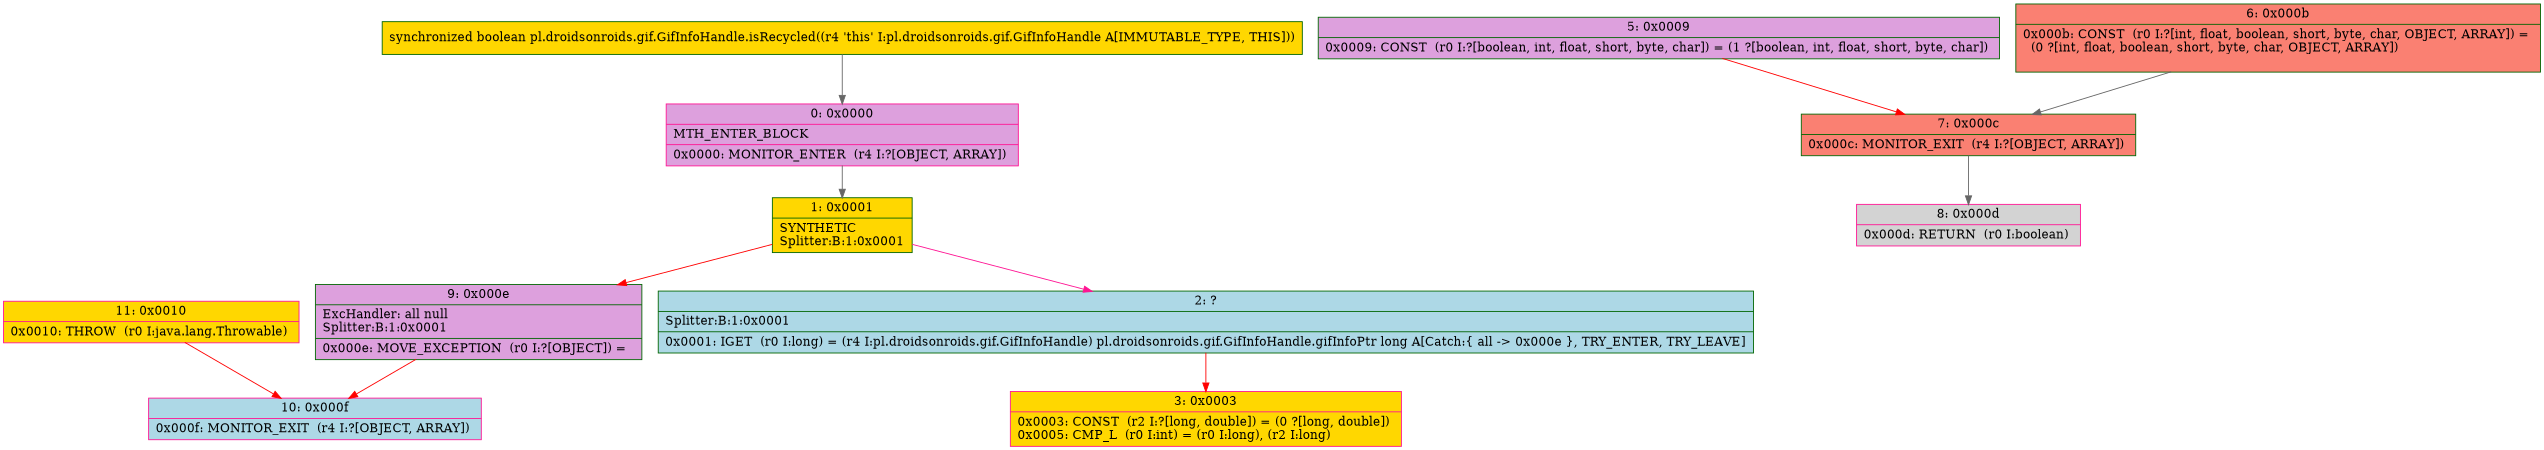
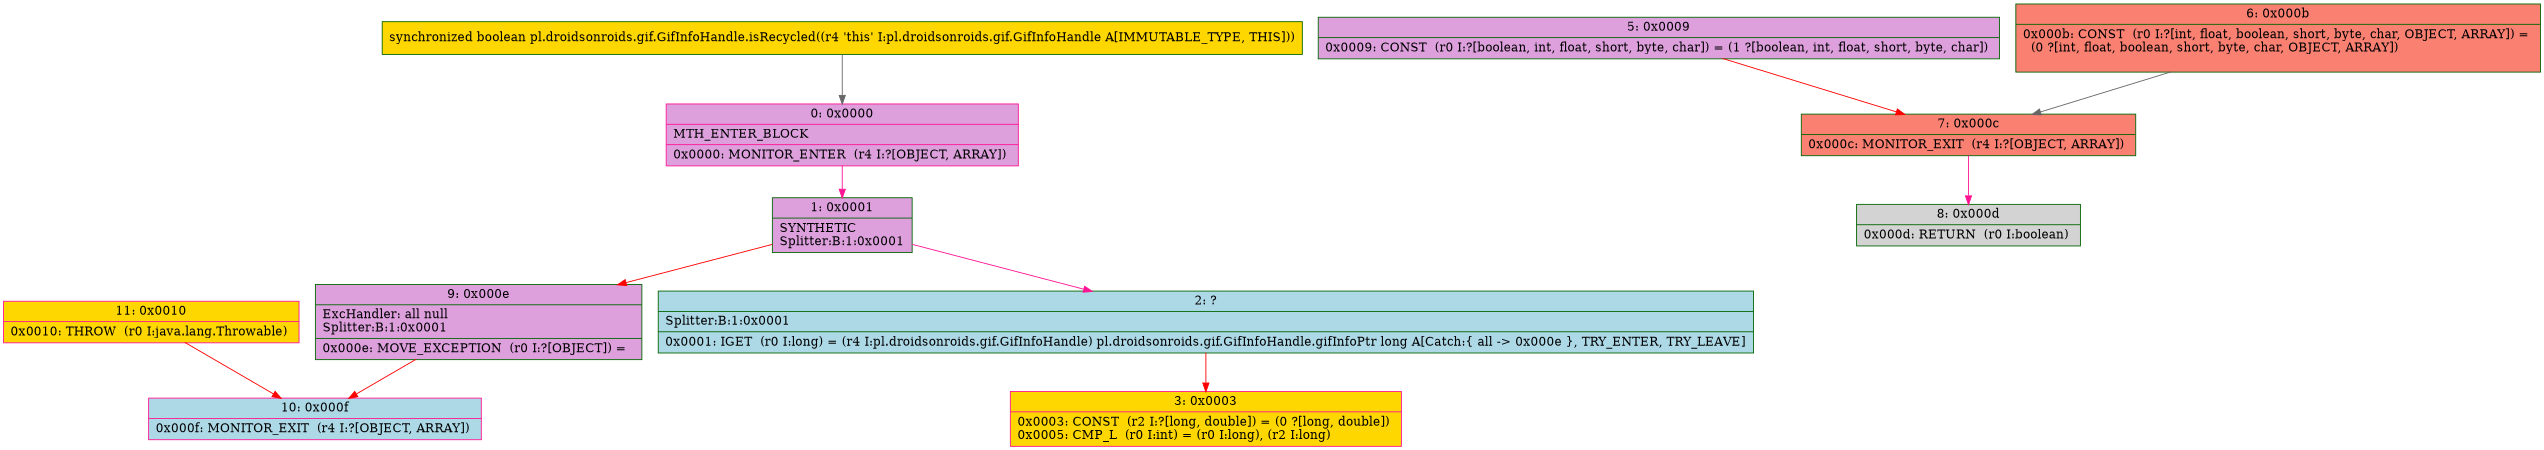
(1969, 176) -> (1969, 176)
(842, 177) -> (842, 177)
(842, 225) -> (842, 225)
(1969, 225) -> (1969, 225)
